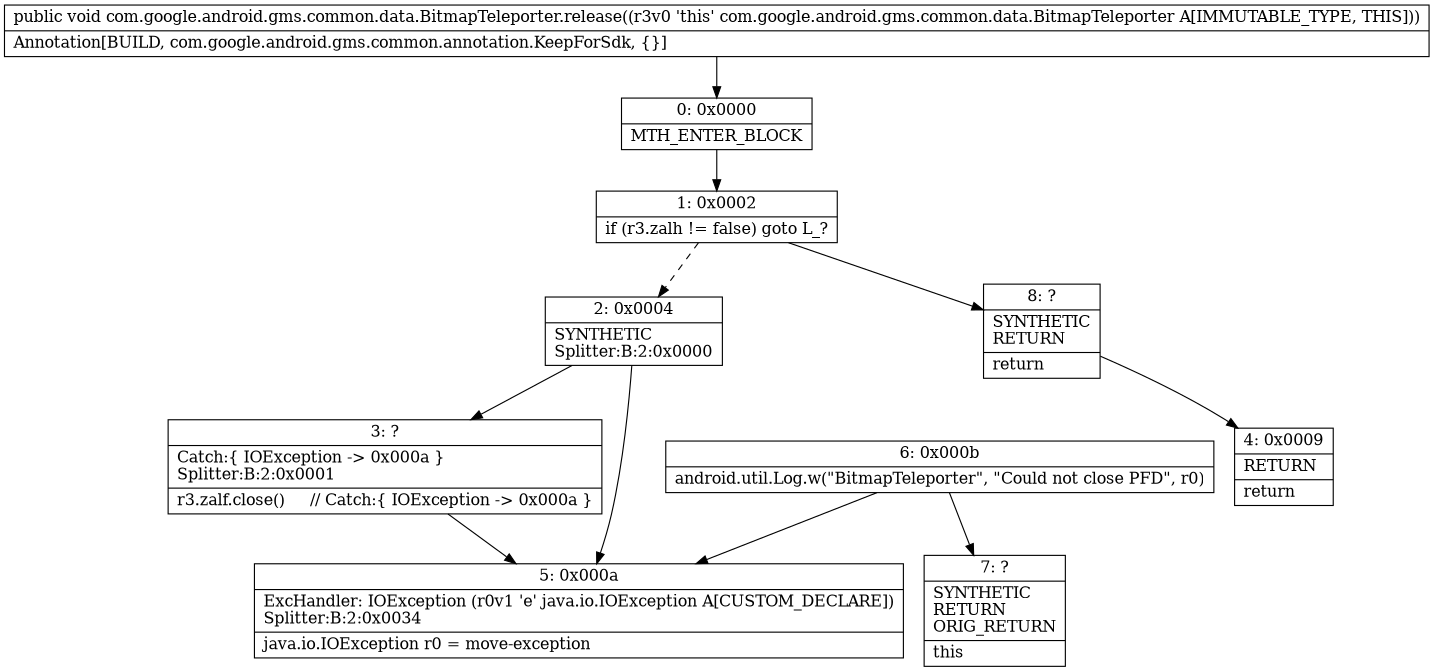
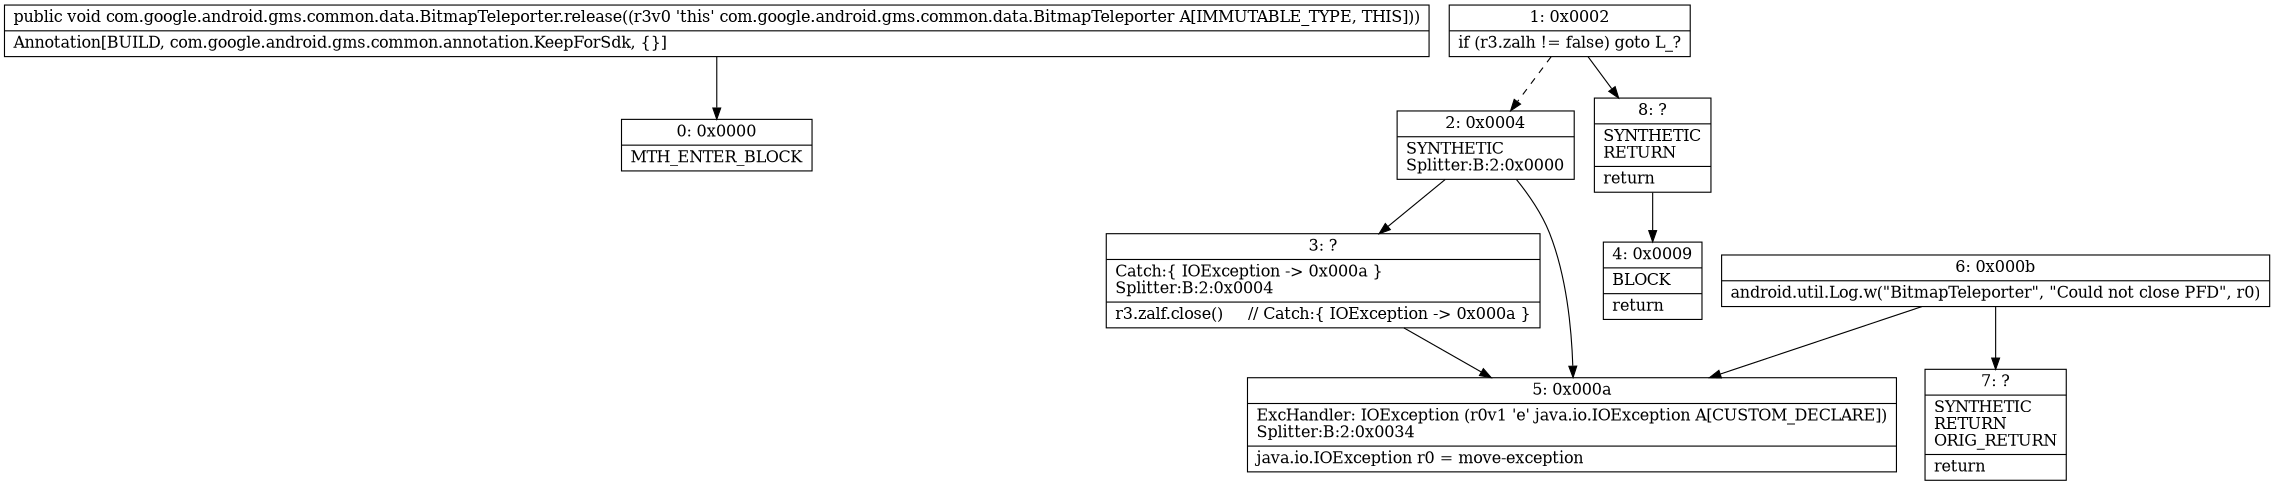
(717, 165) -> none
(1280, 466) -> (1641, 280)
(257, 475) -> (1195, 289)
(949, 653) -> (1960, 467)
